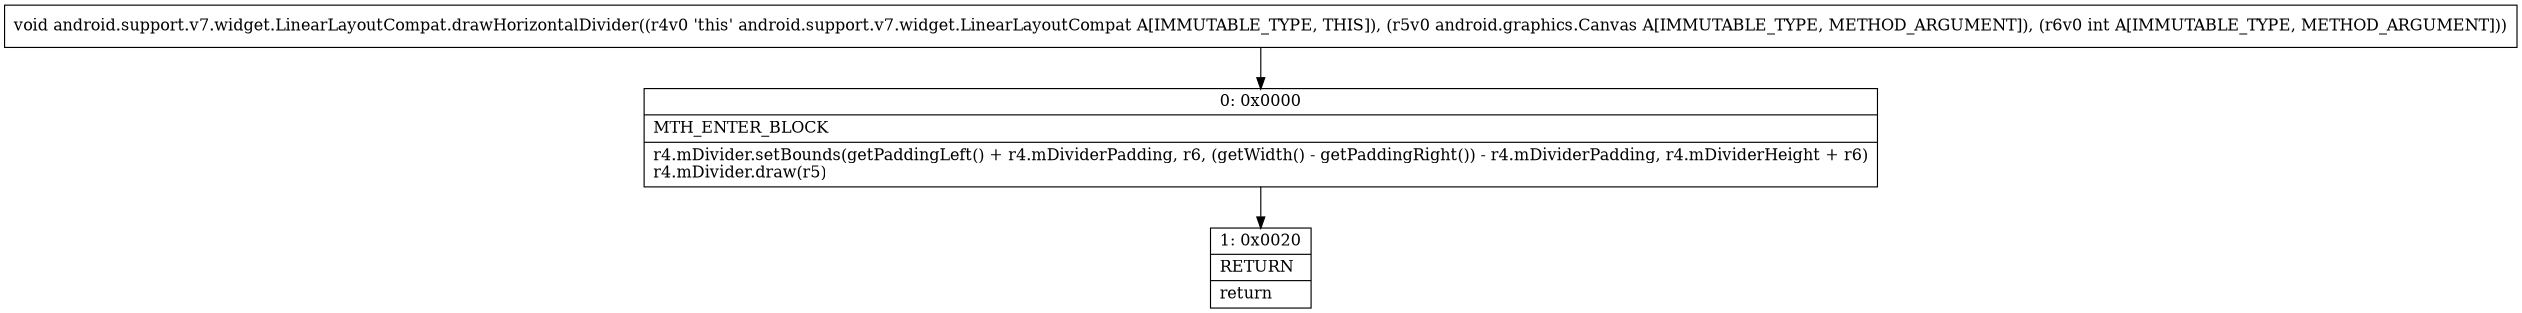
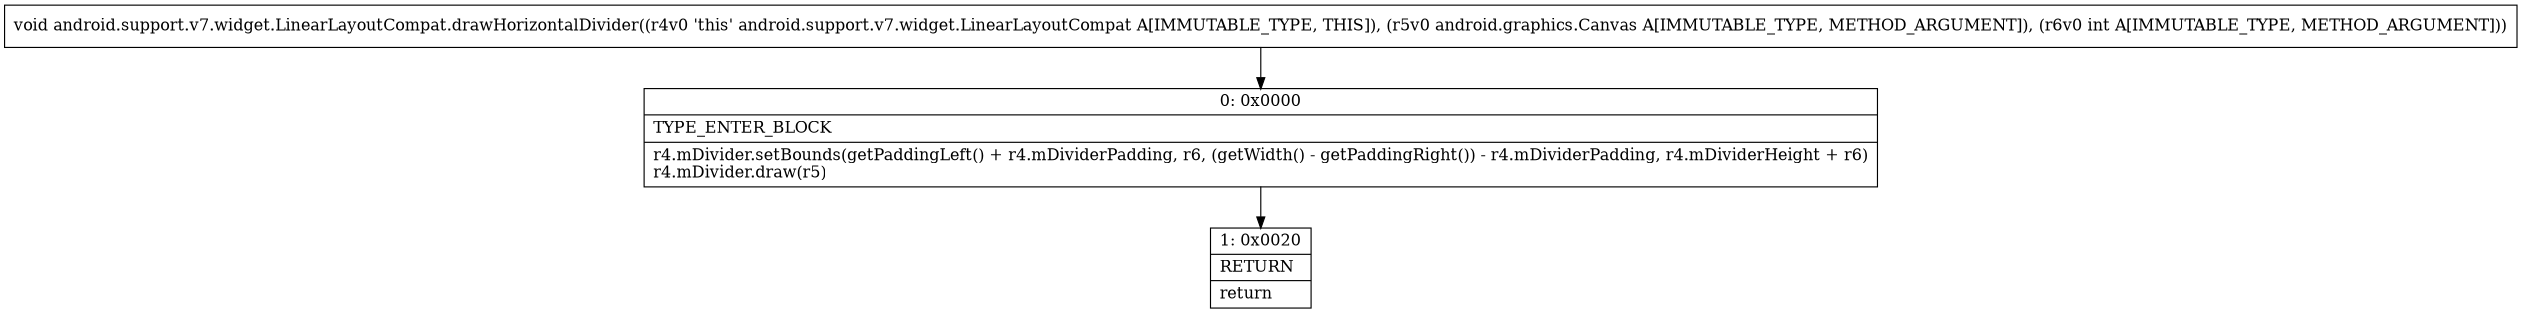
(741, 128) -> (743, 128)
